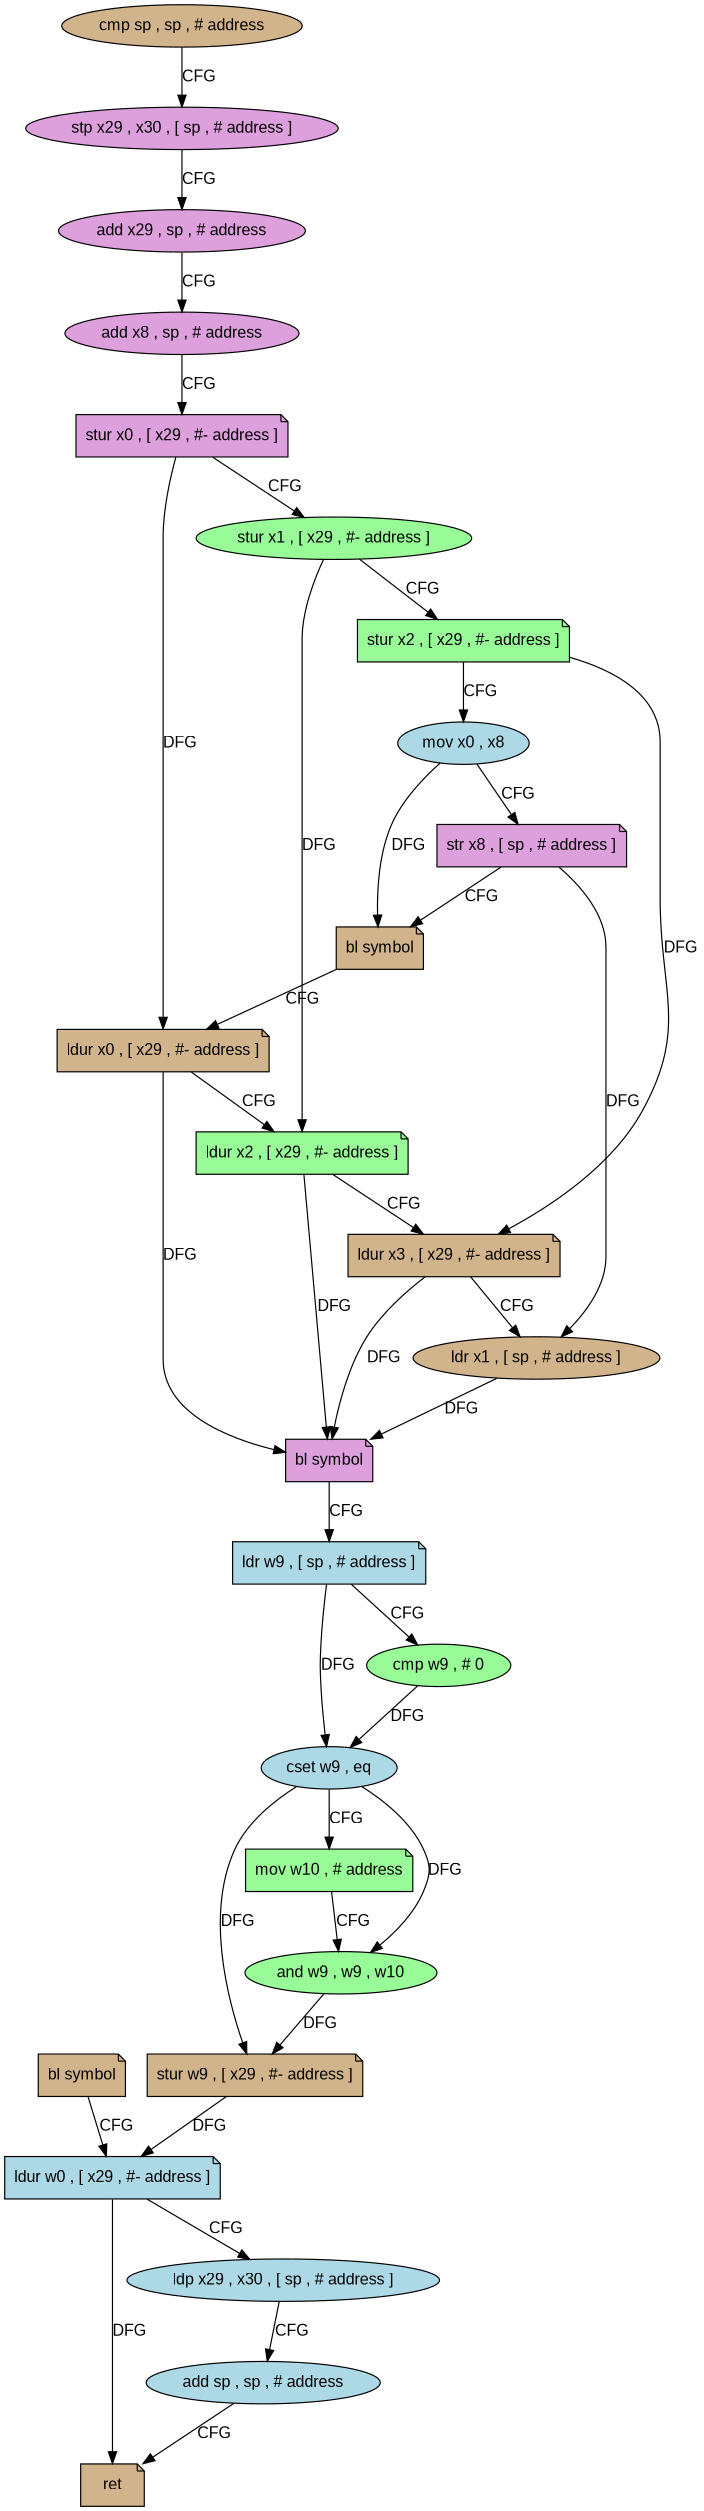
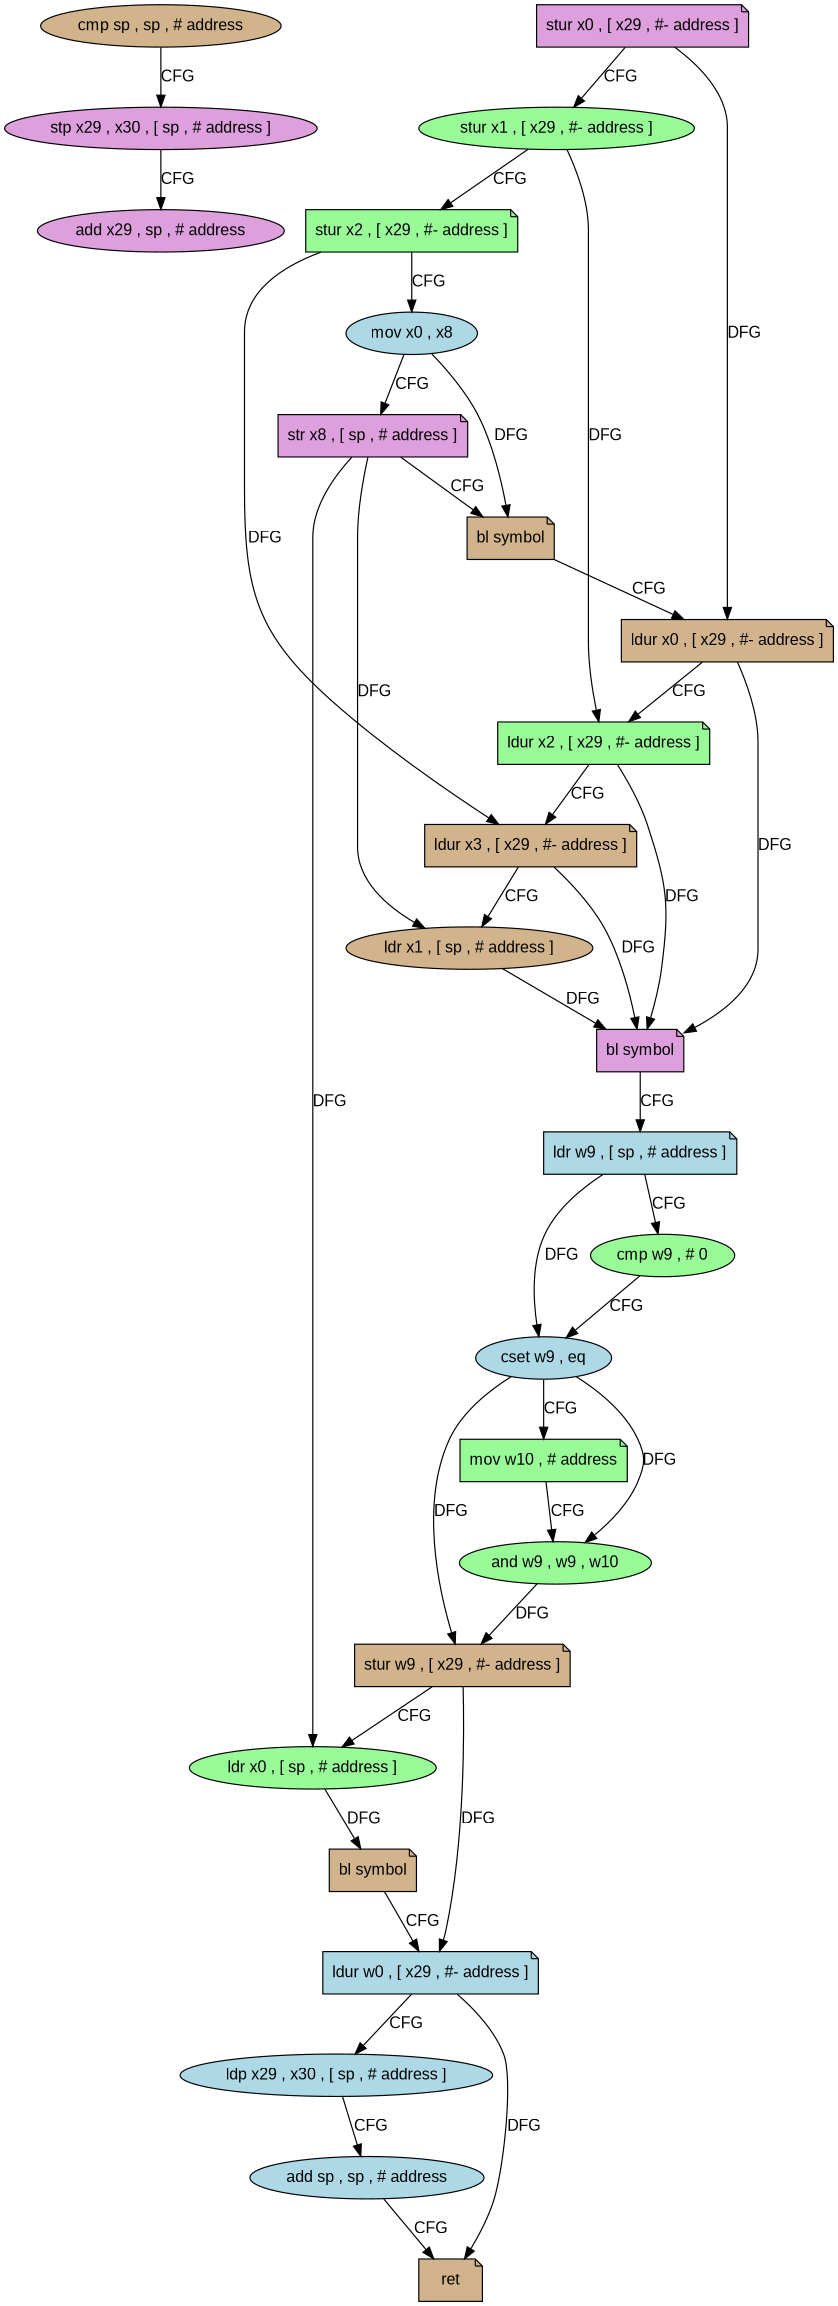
(182, 333) -> none
(408, 1717) -> (627, 1307)
none -> (313, 1768)
